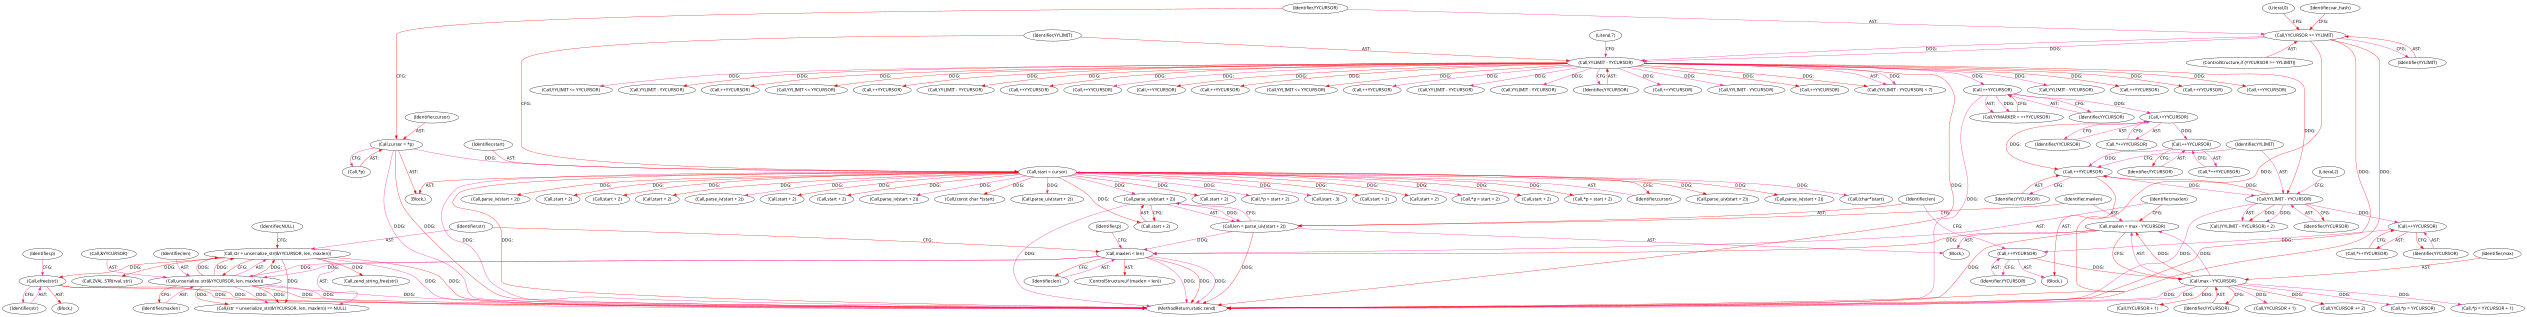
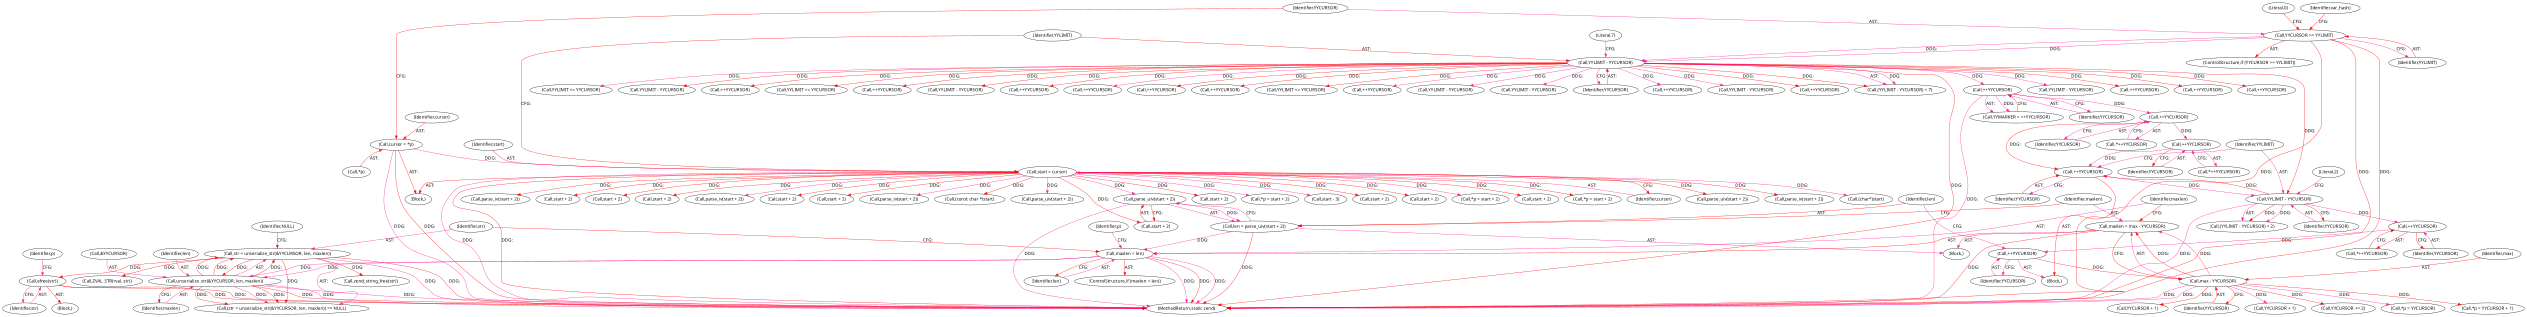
(2281, 51) -> (2271, 46)
(359, 152) -> none
(1953, 240) -> (1953, 240)
(243, 268) -> (243, 268)
(2351, 292) -> (2351, 292)
